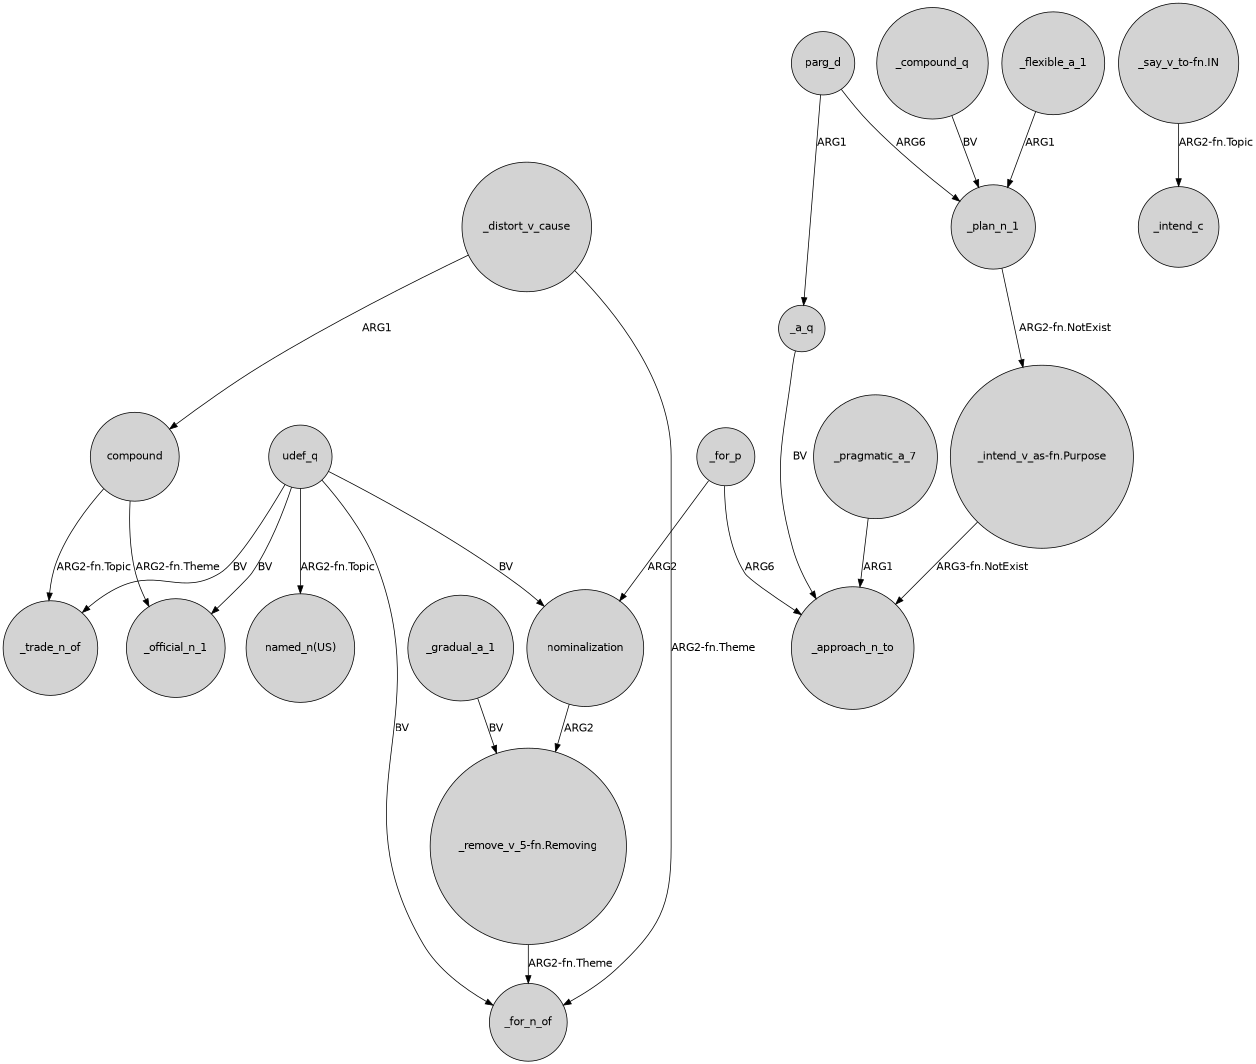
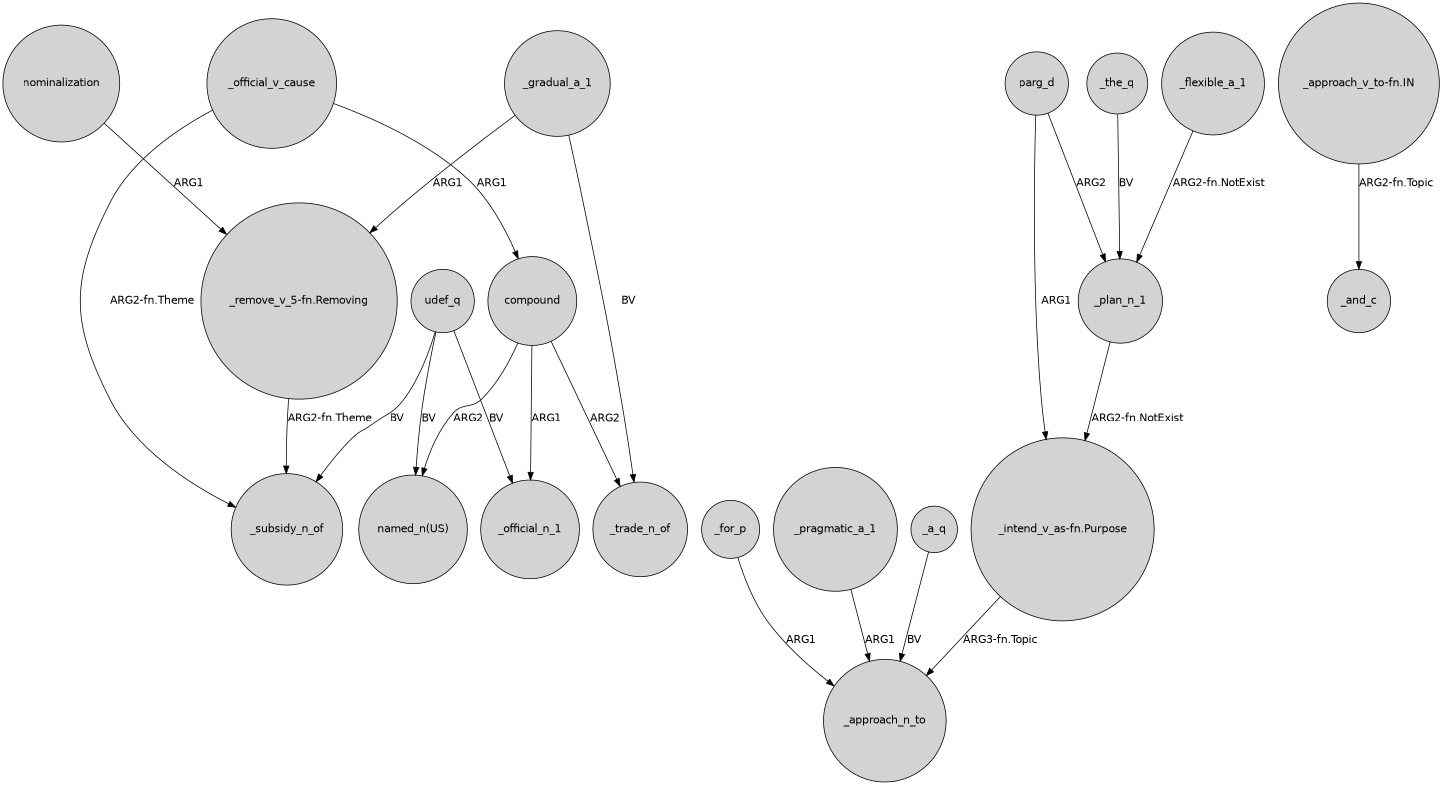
(932, 63) -> (1117, 84)
(1179, 63) -> (1359, 84)
(911, 143) -> (1091, 183)
(1040, 143) -> (1219, 183)
(812, 196) -> (1035, 274)
(527, 227) -> (272, 84)
(1179, 227) -> (1359, 301)
none -> (469, 405)
(876, 457) -> (835, 529)
(437, 531) -> none
(666, 538) -> none
(94, 567) -> (605, 419)
(178, 567) -> (547, 419)
(338, 567) -> (429, 419)
(760, 567) -> (801, 640)
(982, 567) -> (1000, 640)
(206, 580) -> (604, 304)
(496, 729) -> (448, 183)
(579, 729) -> (189, 183)
(528, 1022) -> (287, 529)
